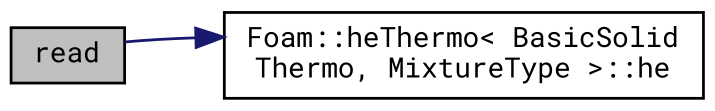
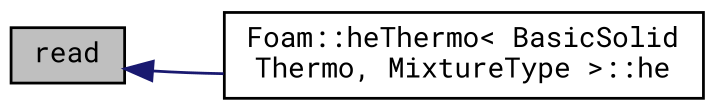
(160, 39) -> (188, 73)
